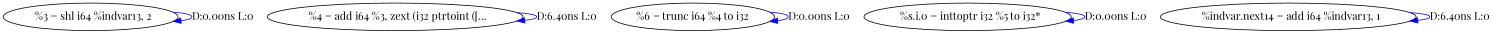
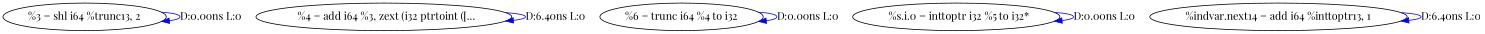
(91, 17) -> (85, 17)
(1288, 17) -> (1278, 17)
